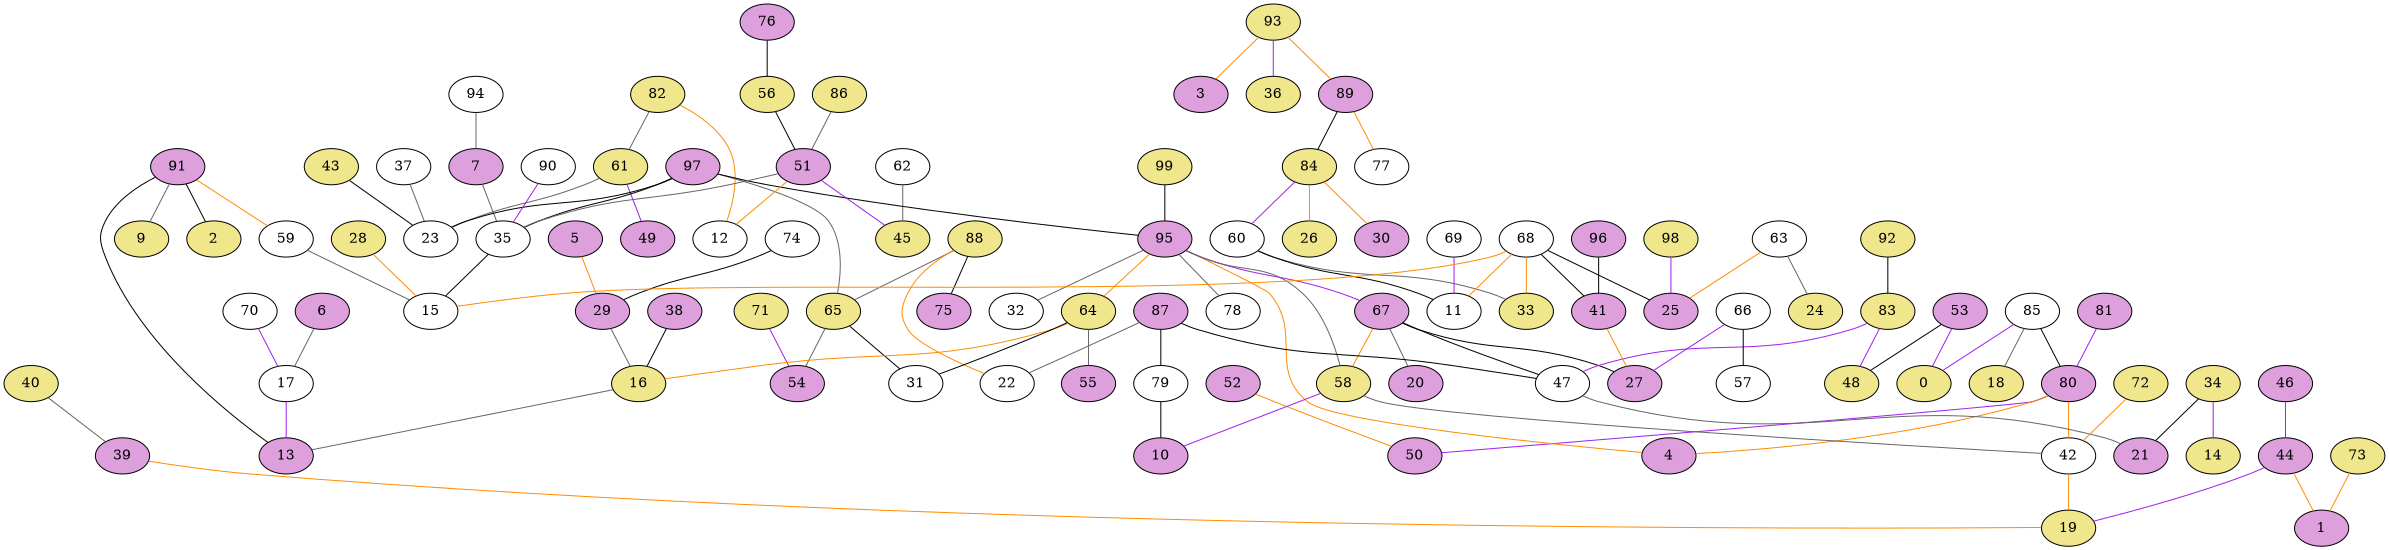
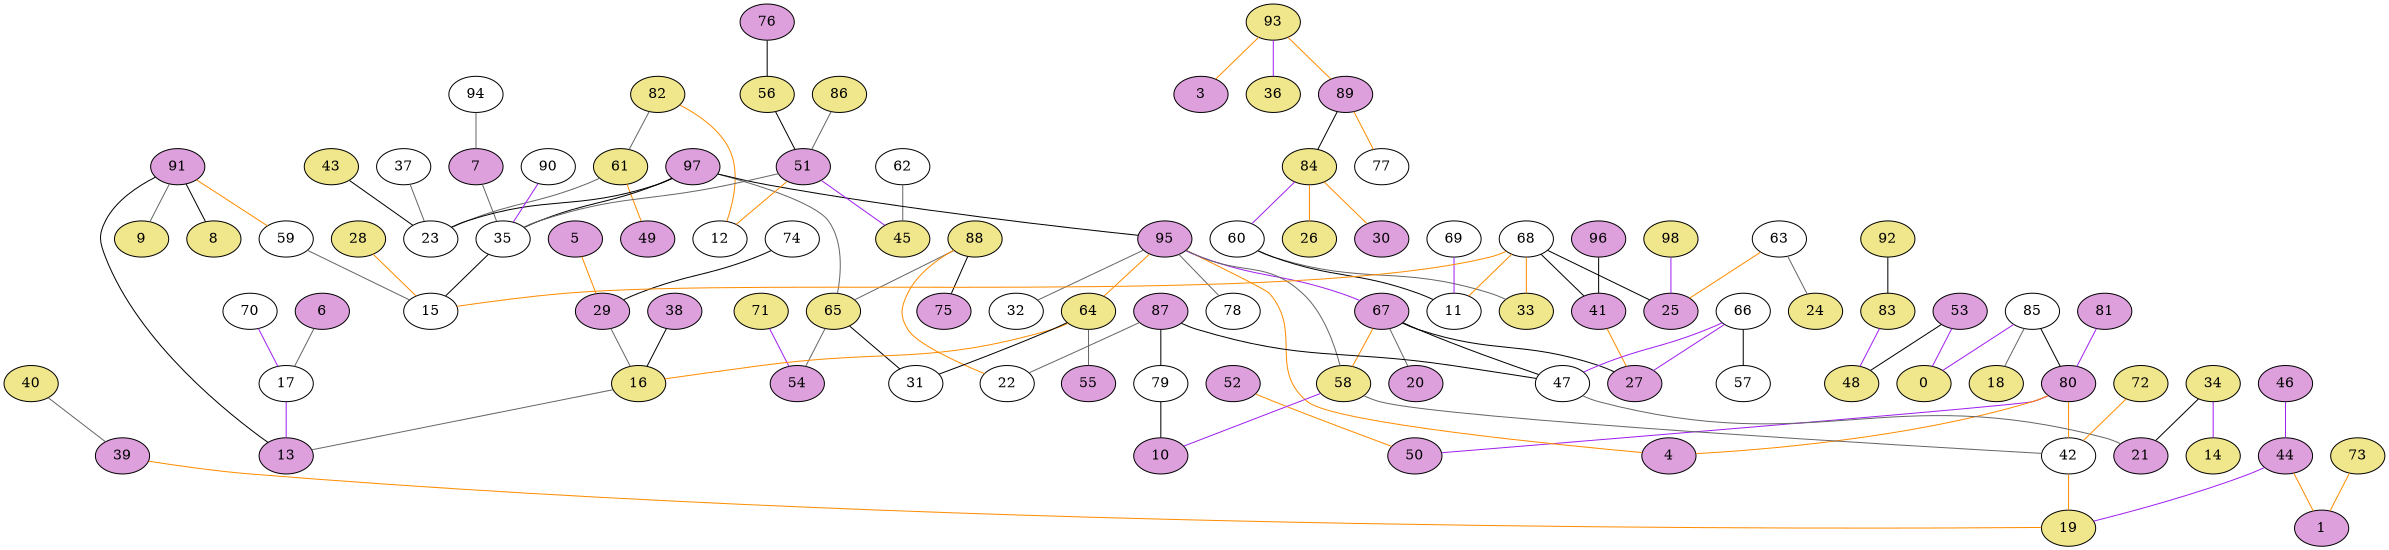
(1165, 167) -> none
(635, 205) -> (635, 205)
(214, 239) -> (214, 239)
(1725, 347) -> (1653, 347)
